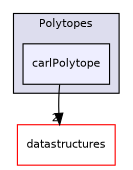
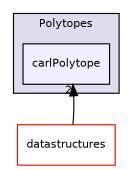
(59, 100) -> (74, 110)
